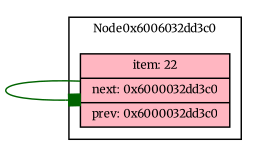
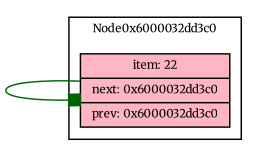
(155, 29) -> (155, 29)
